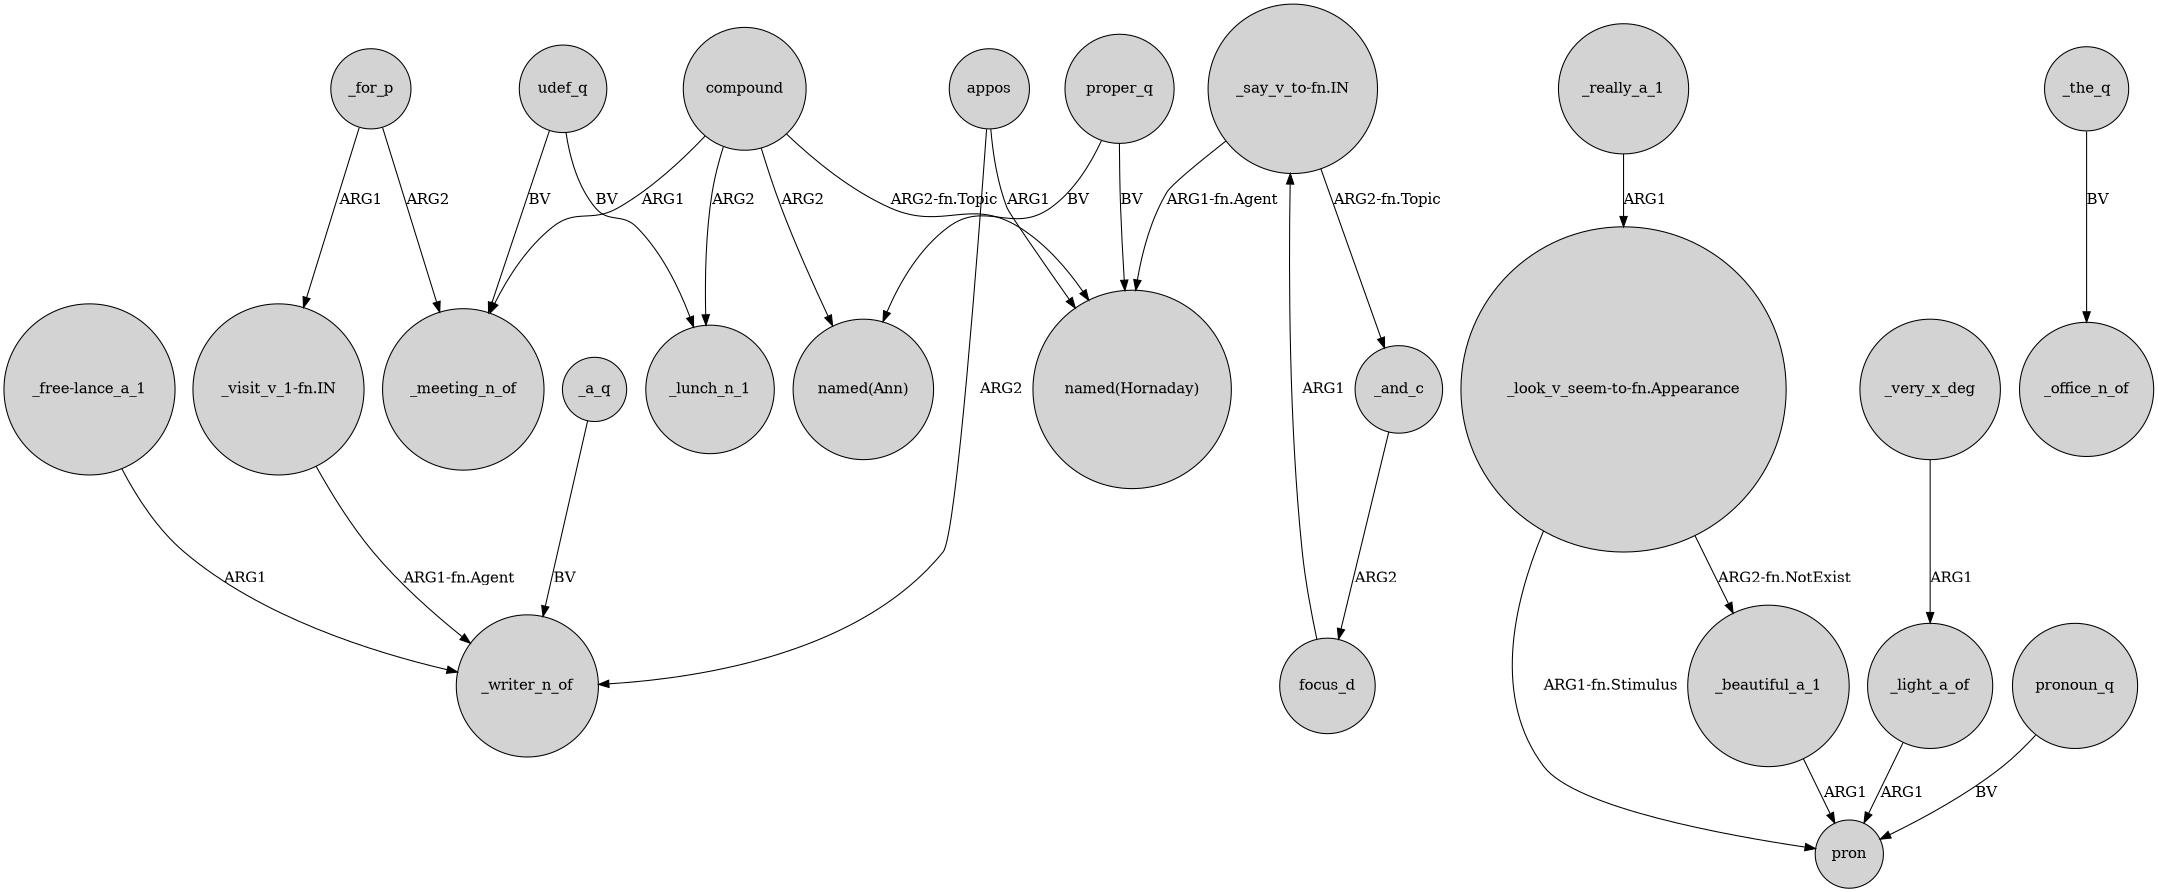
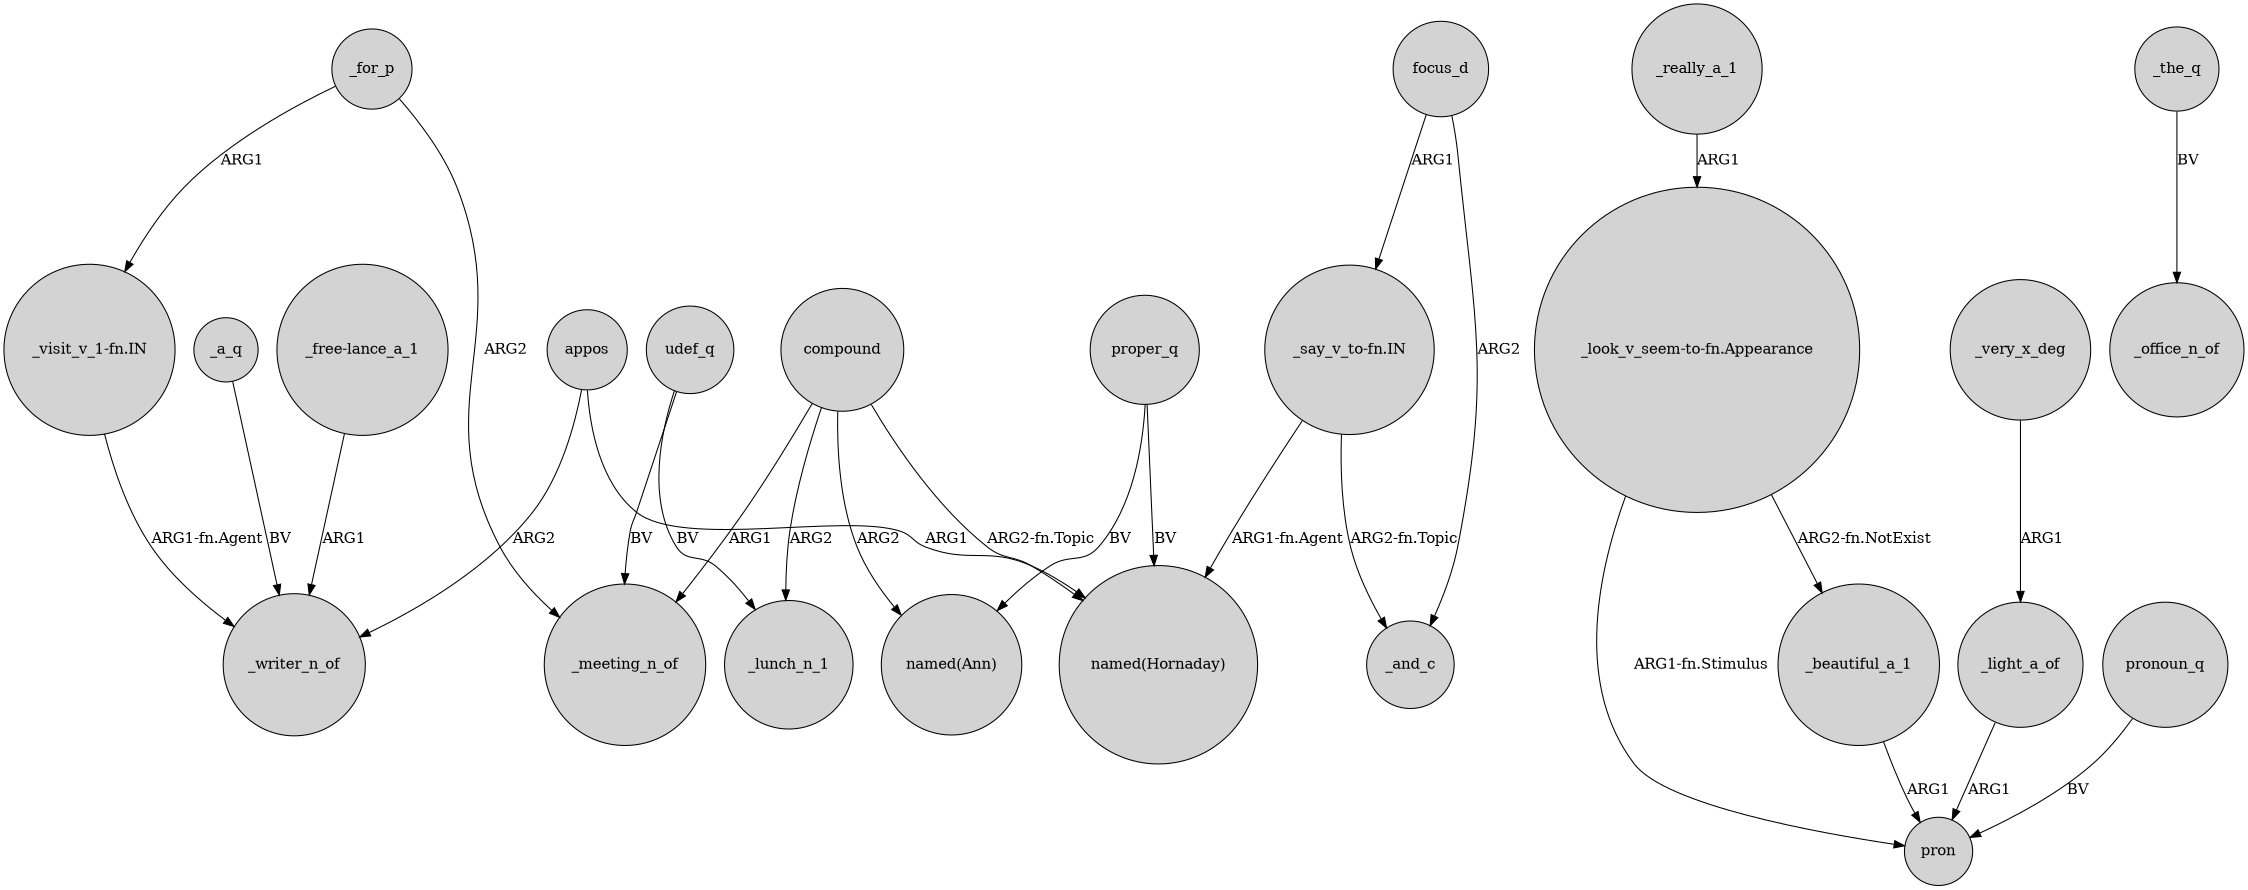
(1365, 530) -> (1477, 368)
